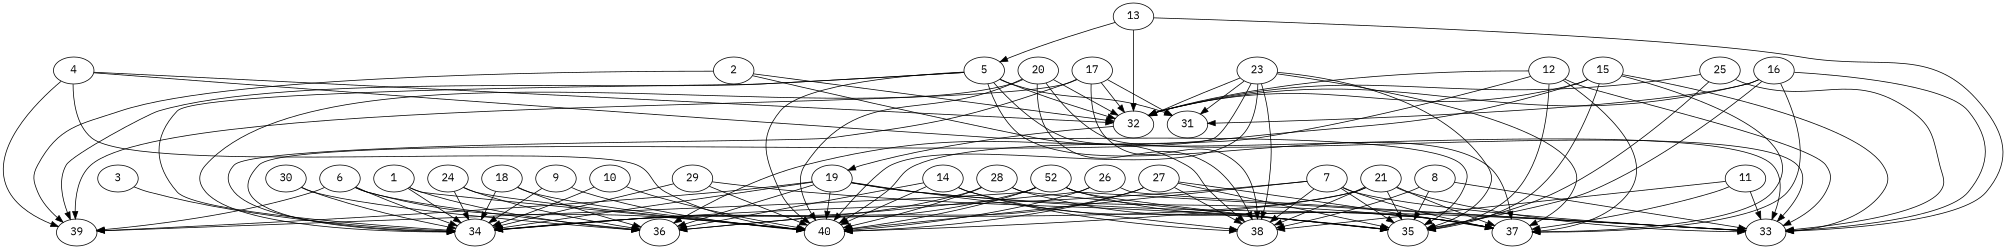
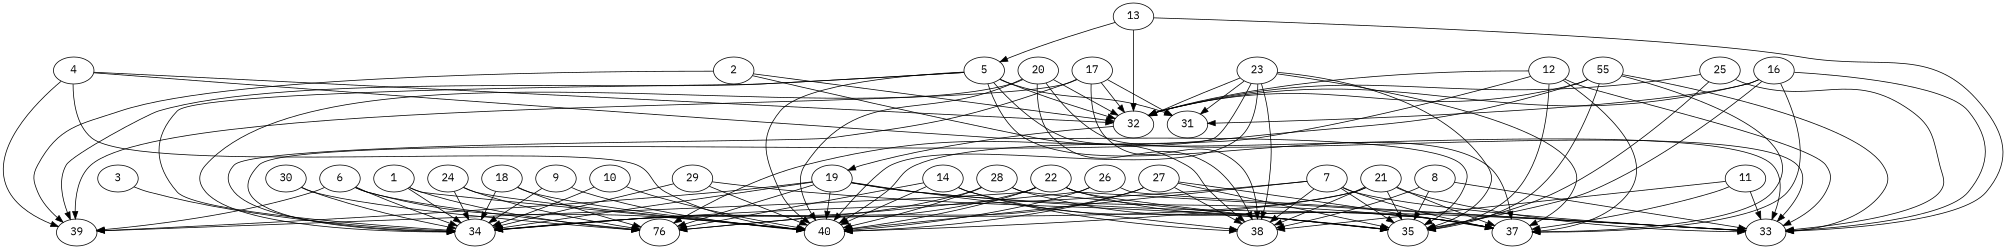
(1603, 70) -> (1603, 70)
(1051, 178) -> (1051, 178)
(659, 232) -> (659, 232)
